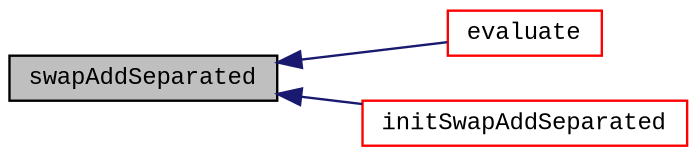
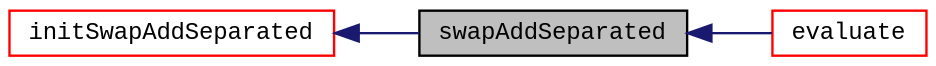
(332, 100) -> (389, 33)
